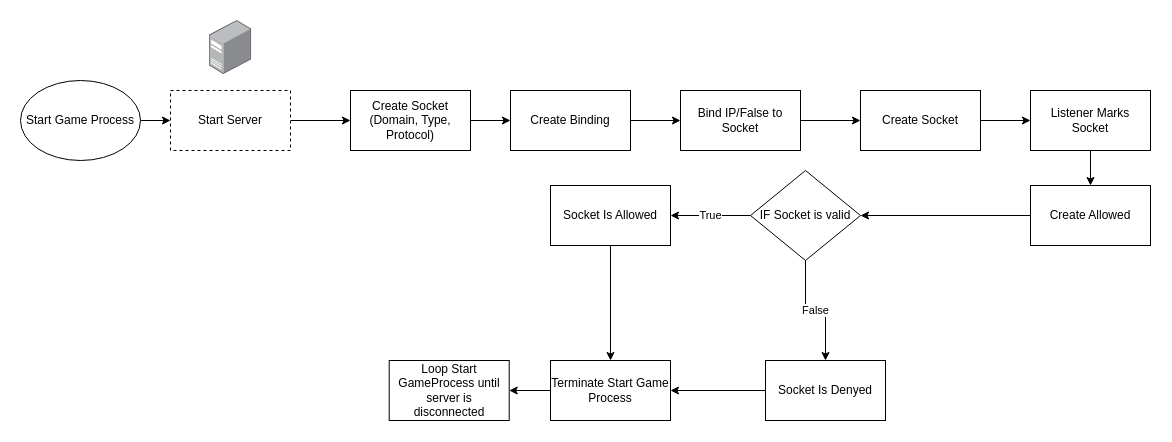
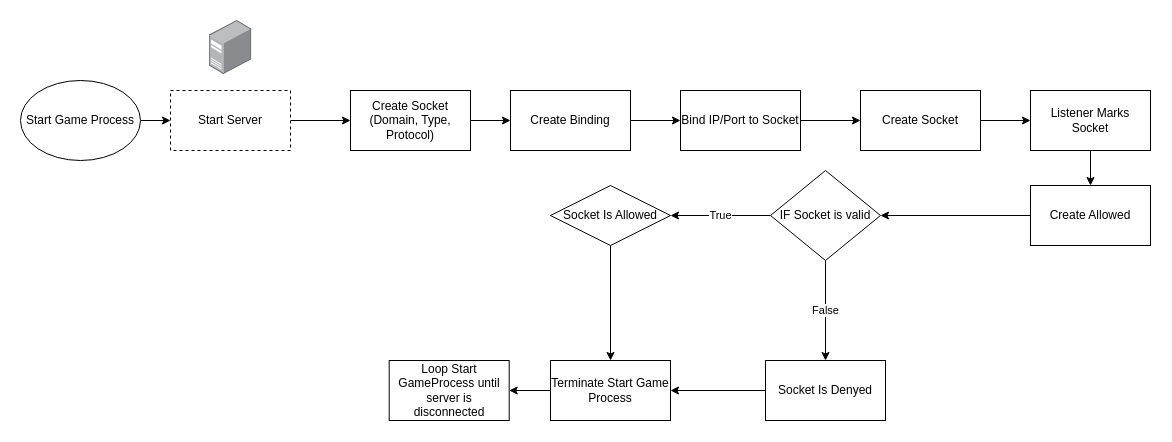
(741, 121) -> (741, 121)
(611, 216) -> (611, 216)
(806, 216) -> (826, 216)
